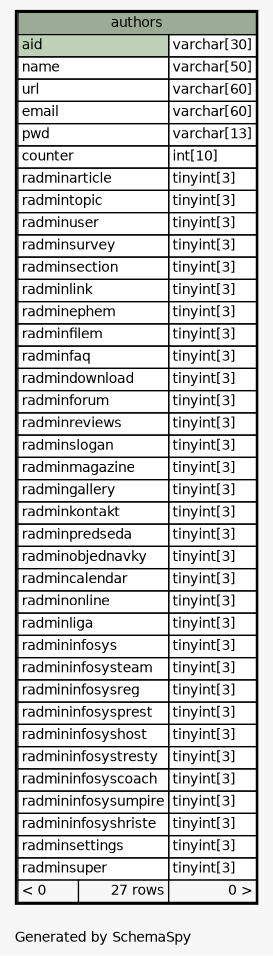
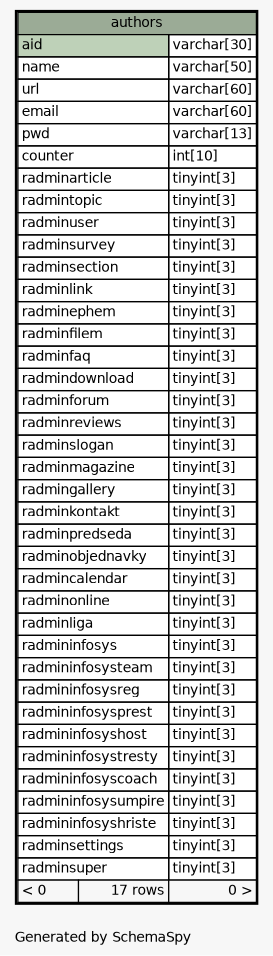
(138, 891) -> (138, 891)
